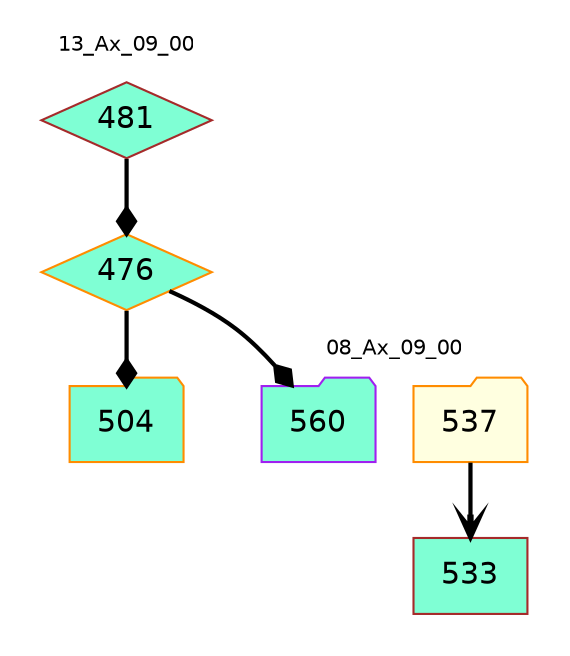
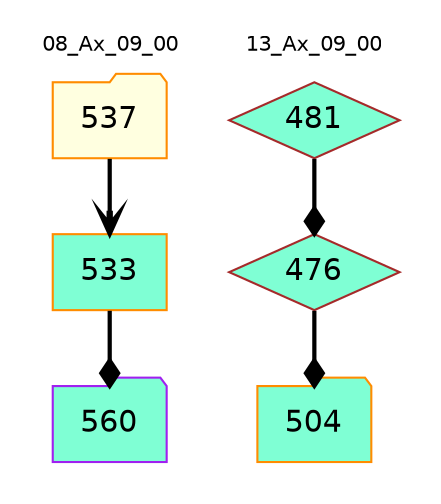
(127, 272) -> (314, 272)
(213, 313) -> (110, 336)
(470, 576) -> (110, 272)
